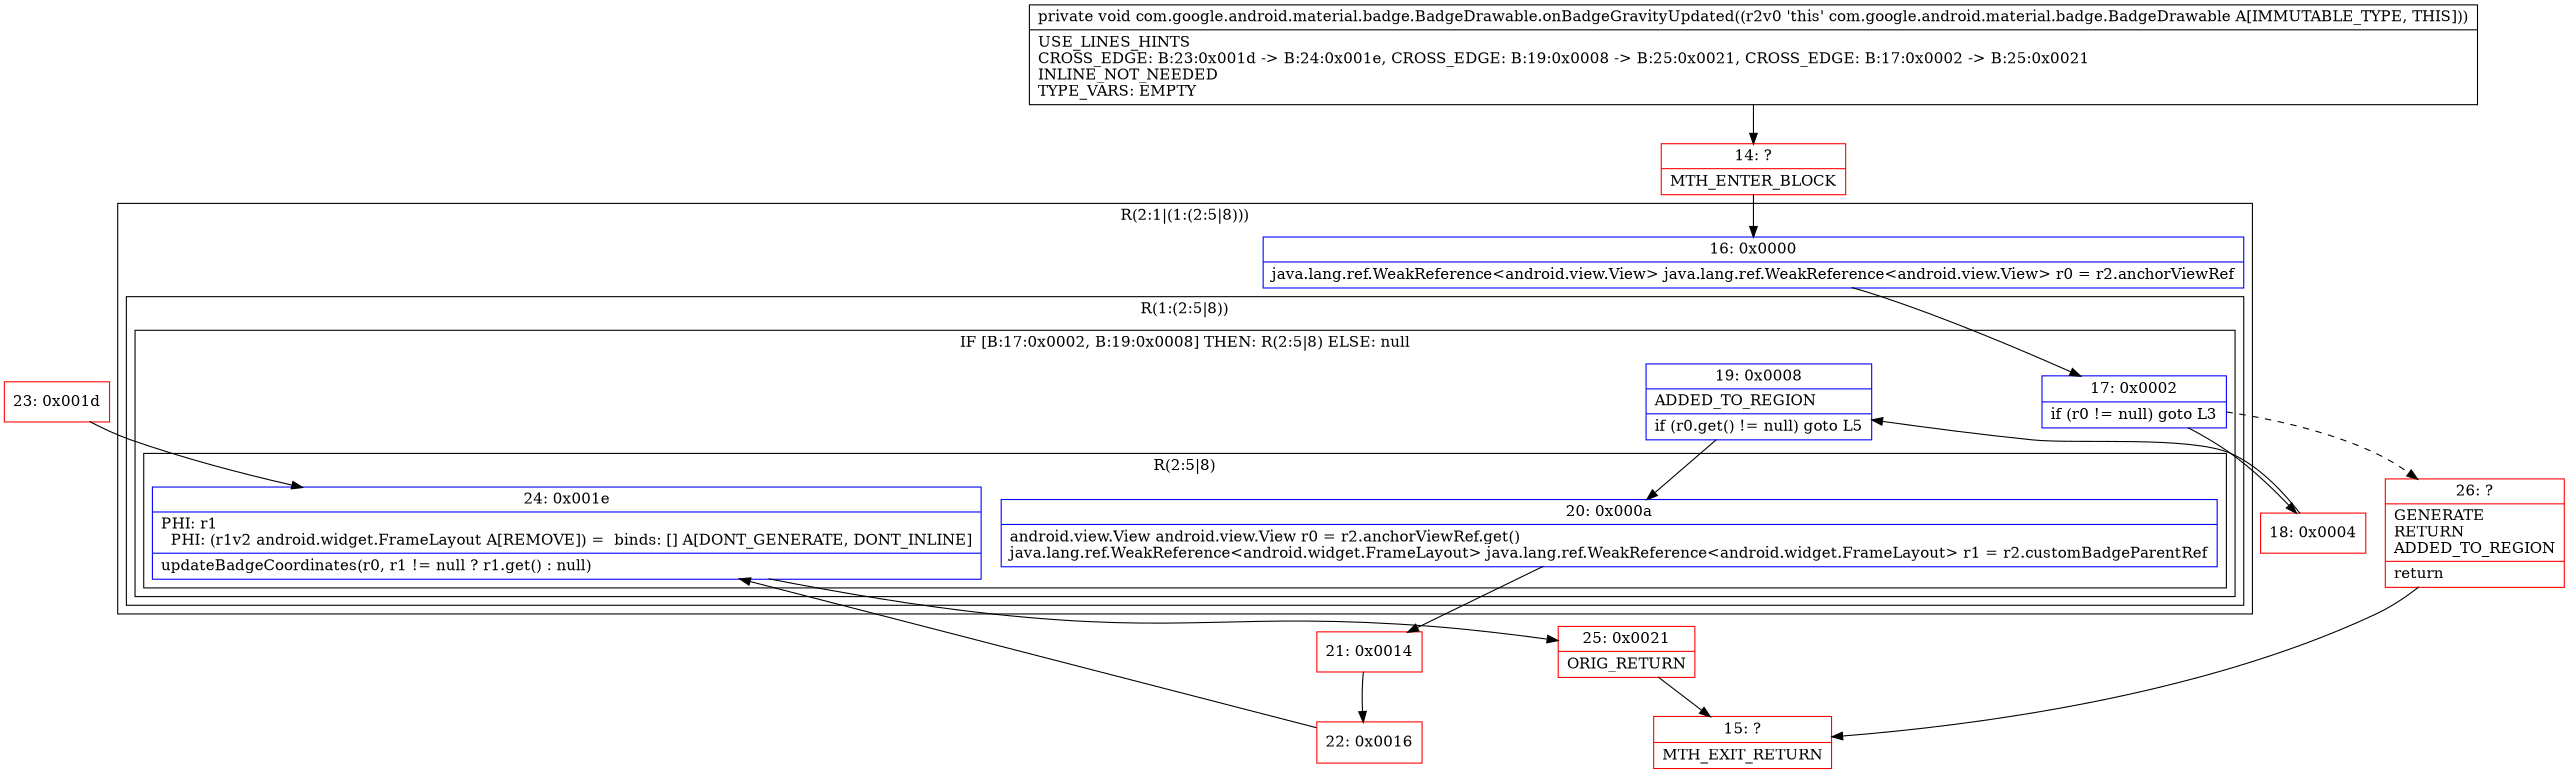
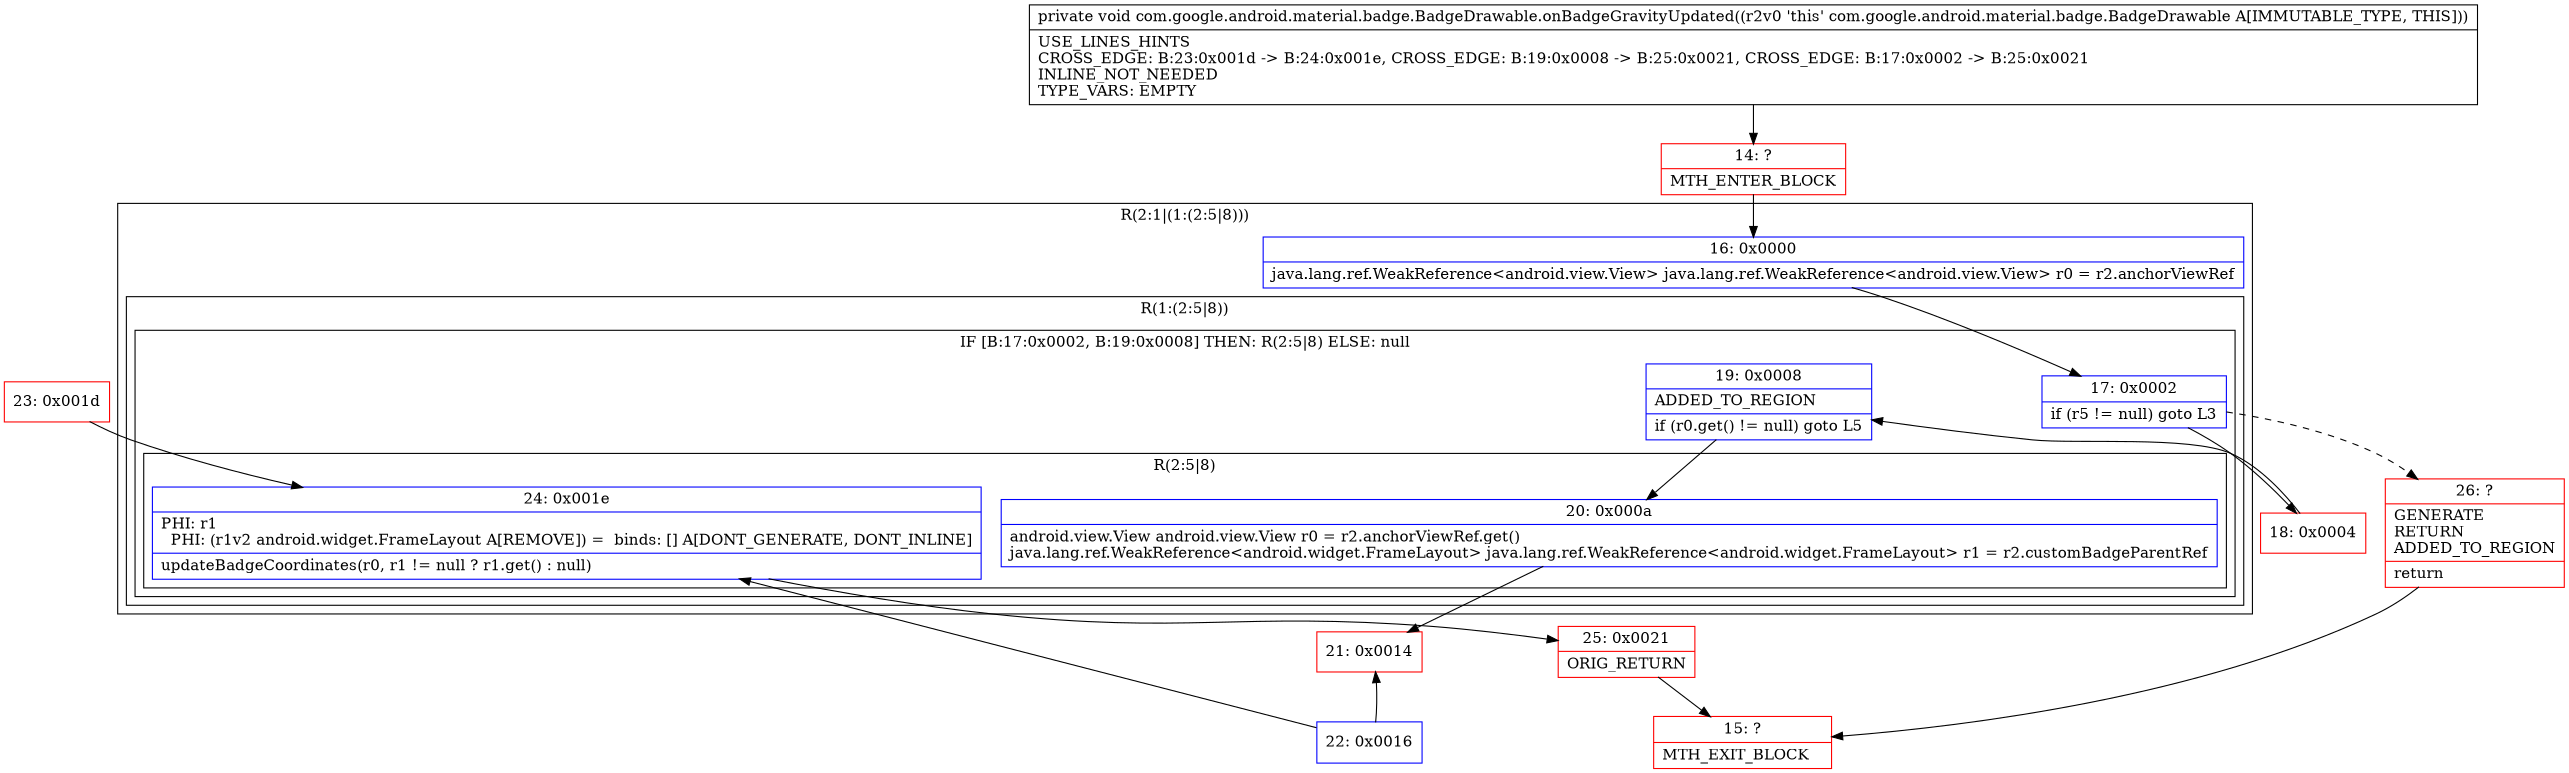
(2134, 414) -> (2134, 414)
(1362, 692) -> (1377, 703)
(1369, 742) -> (1369, 742)
(1743, 755) -> (1736, 755)
